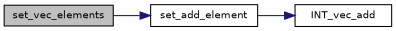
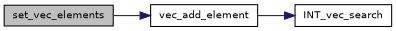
(204, 16) -> (204, 16)
(343, 16) -> (343, 16)
